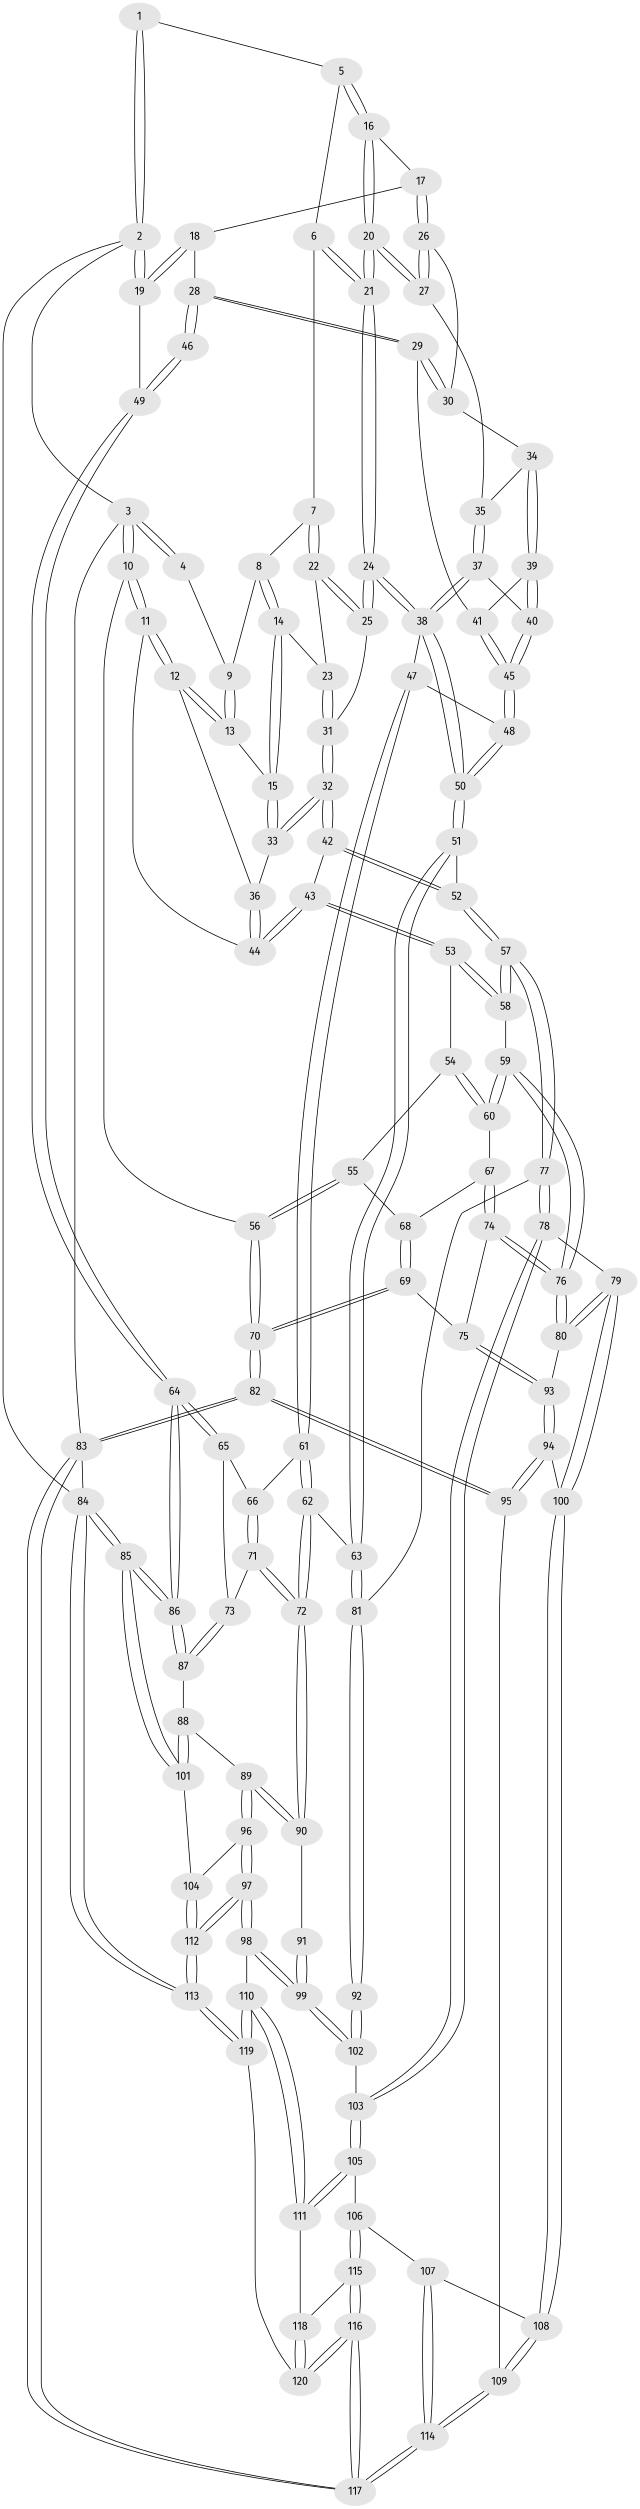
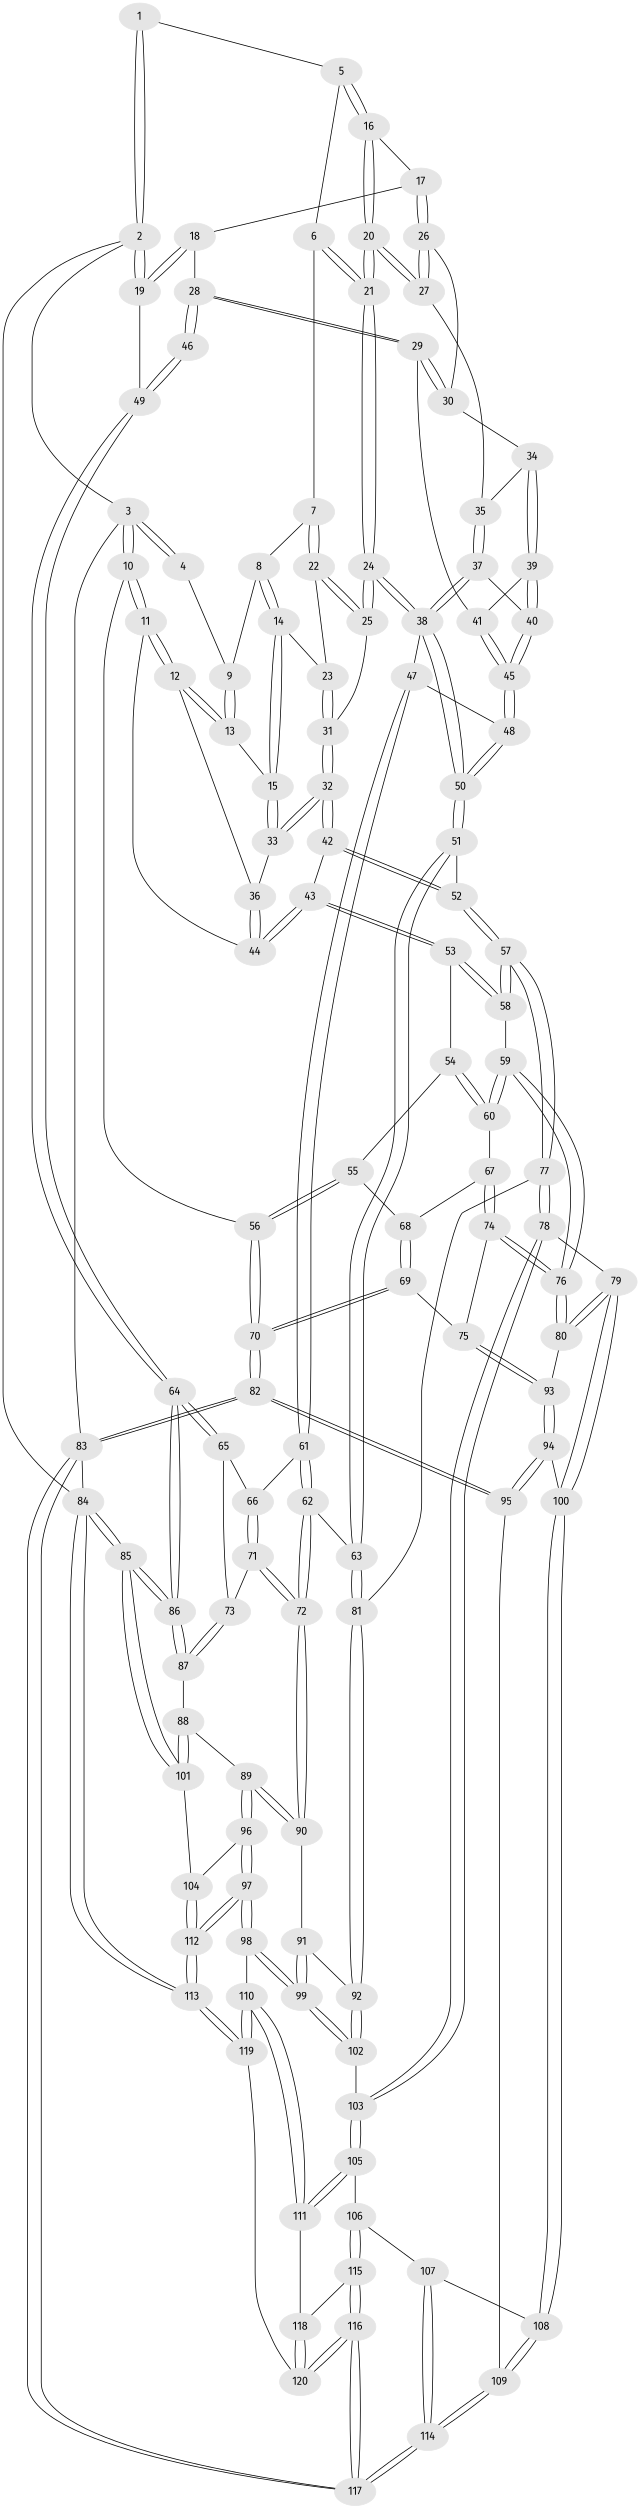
none -> (329, 1969)
